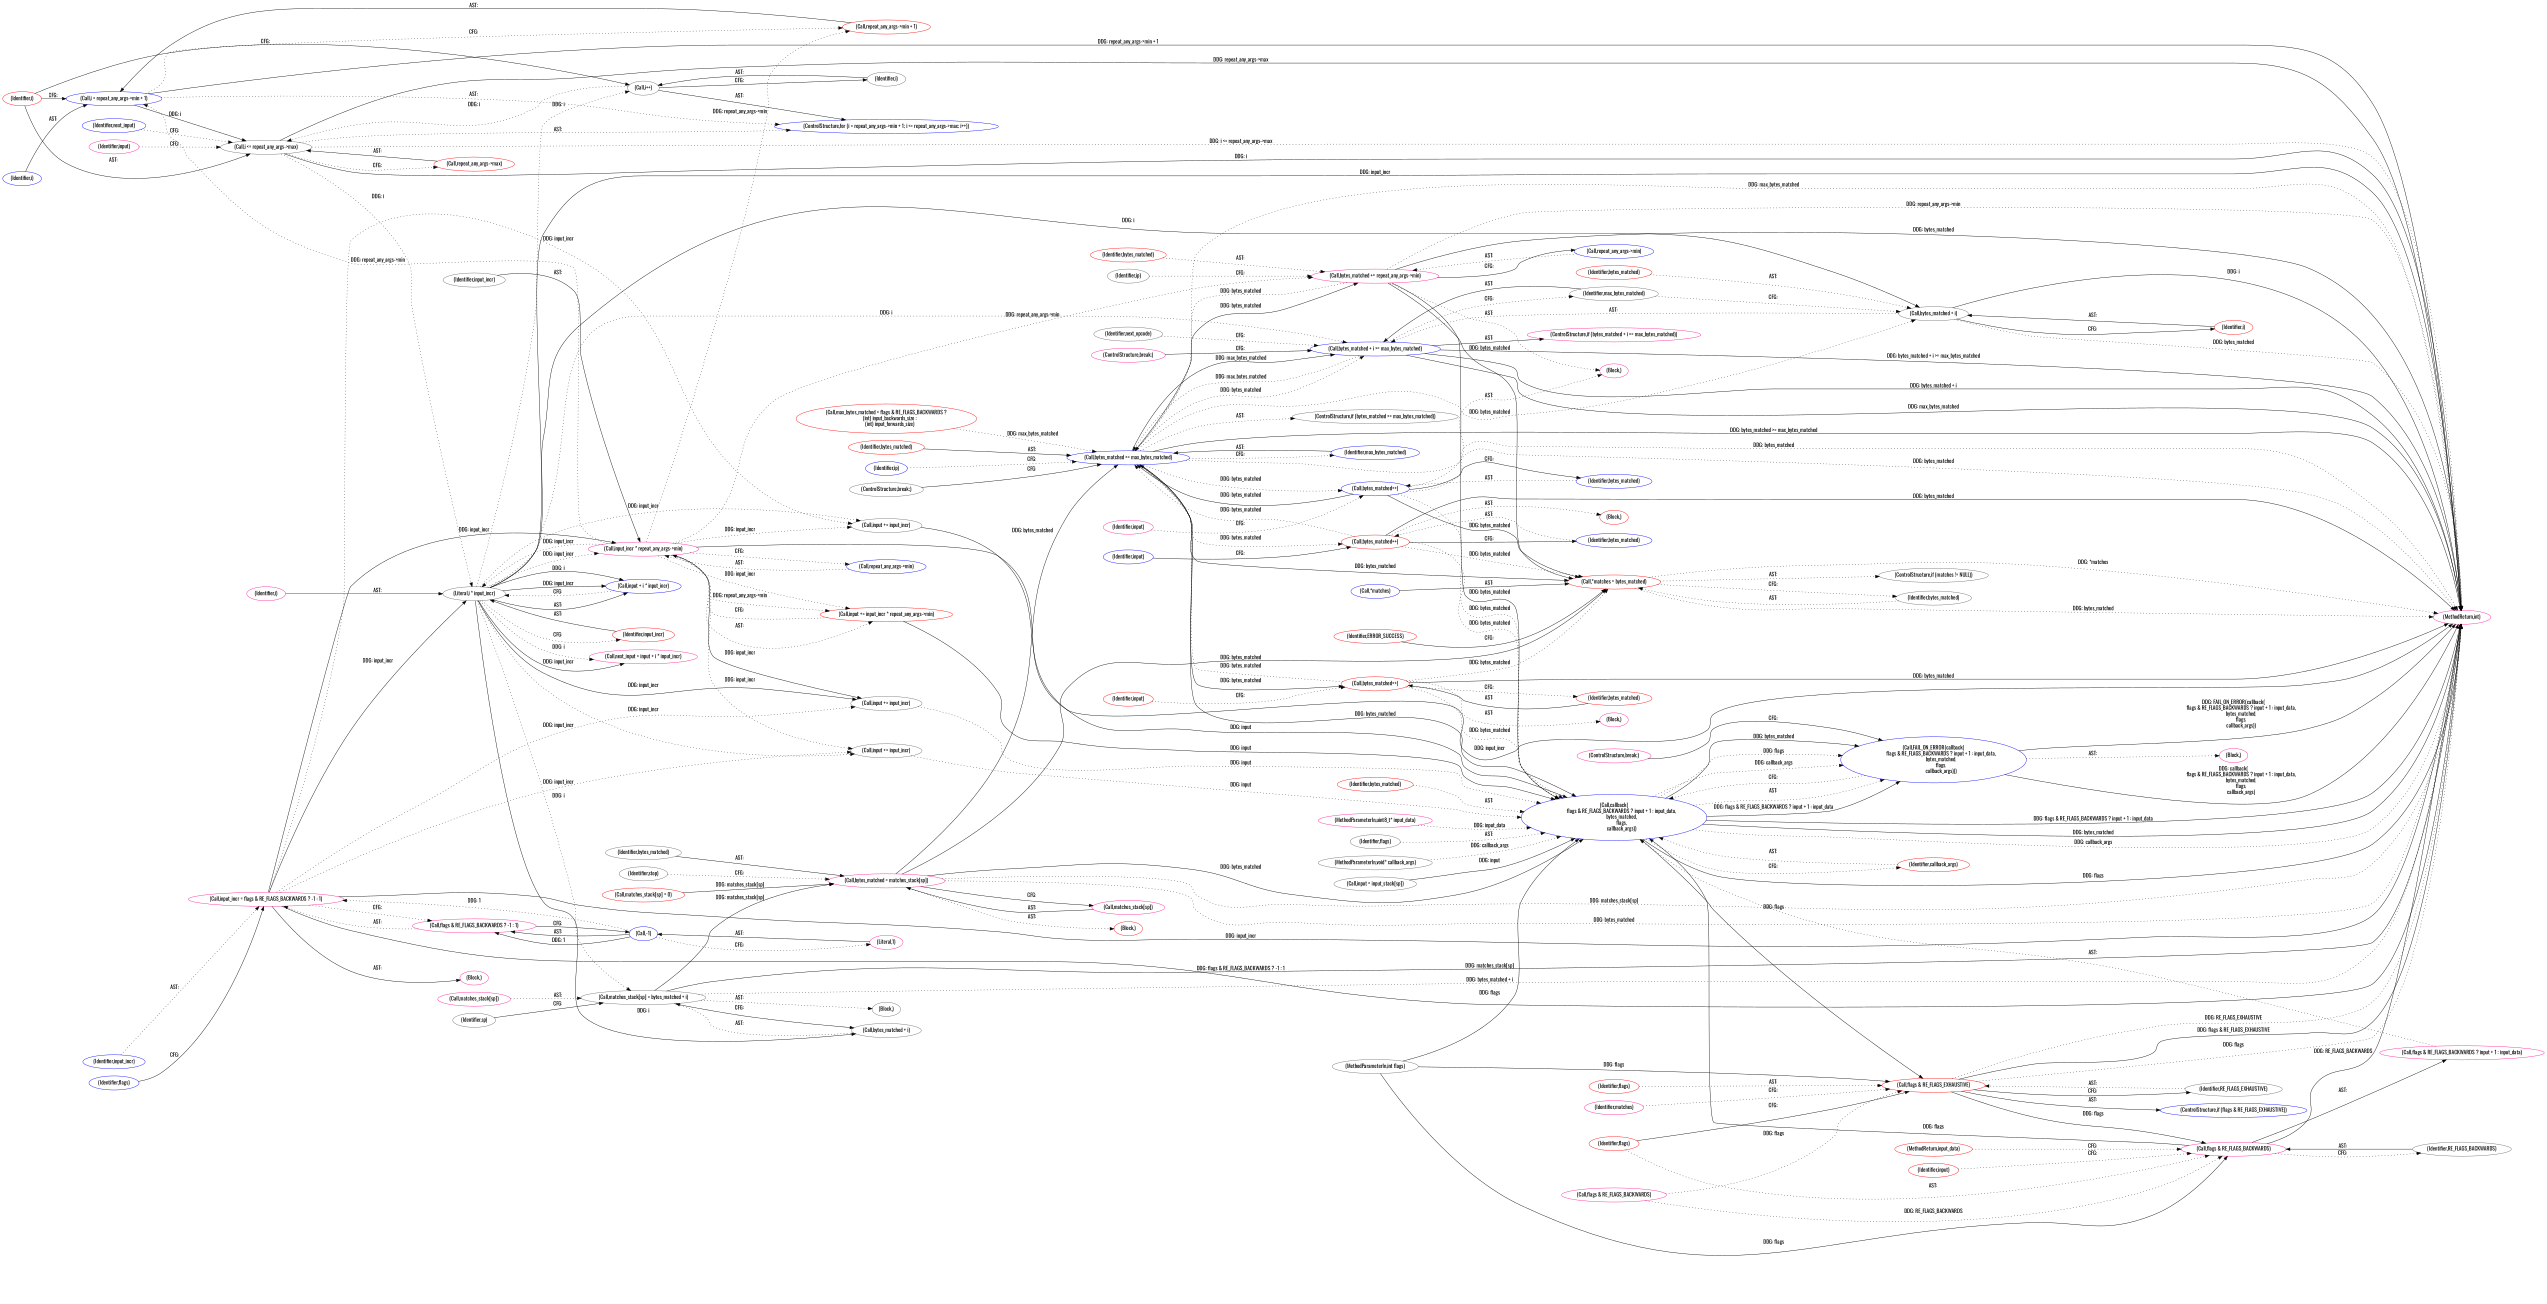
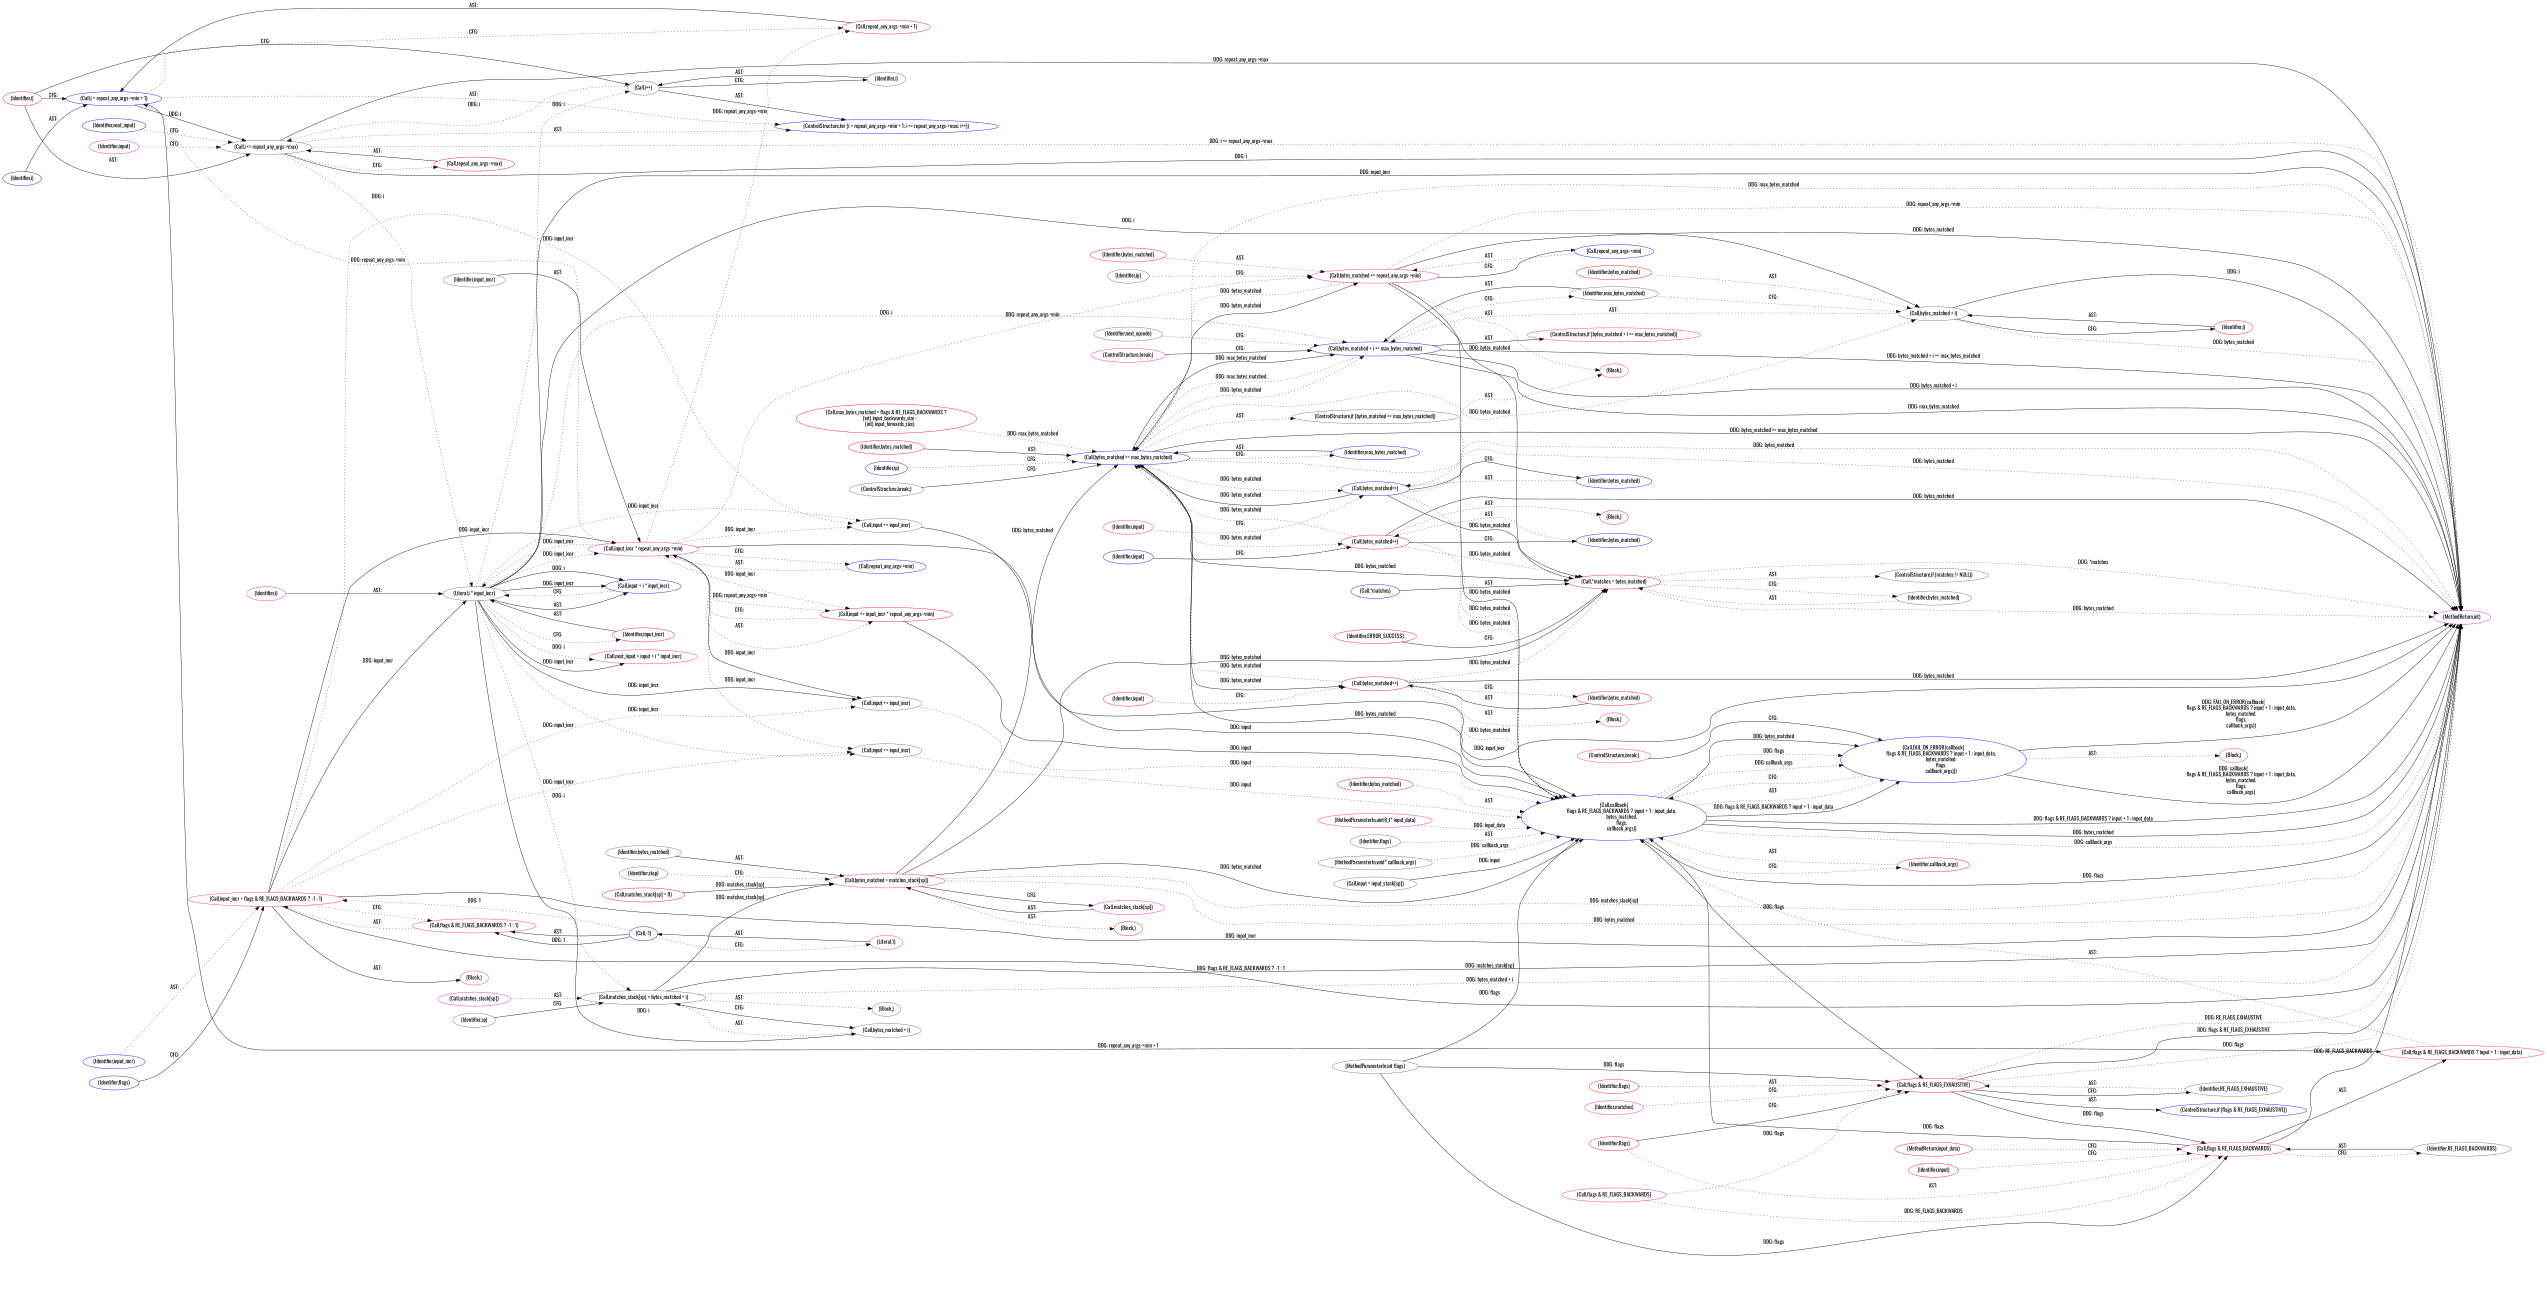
(1526, 45) -> (825, 1050)
(581, 928) -> none
